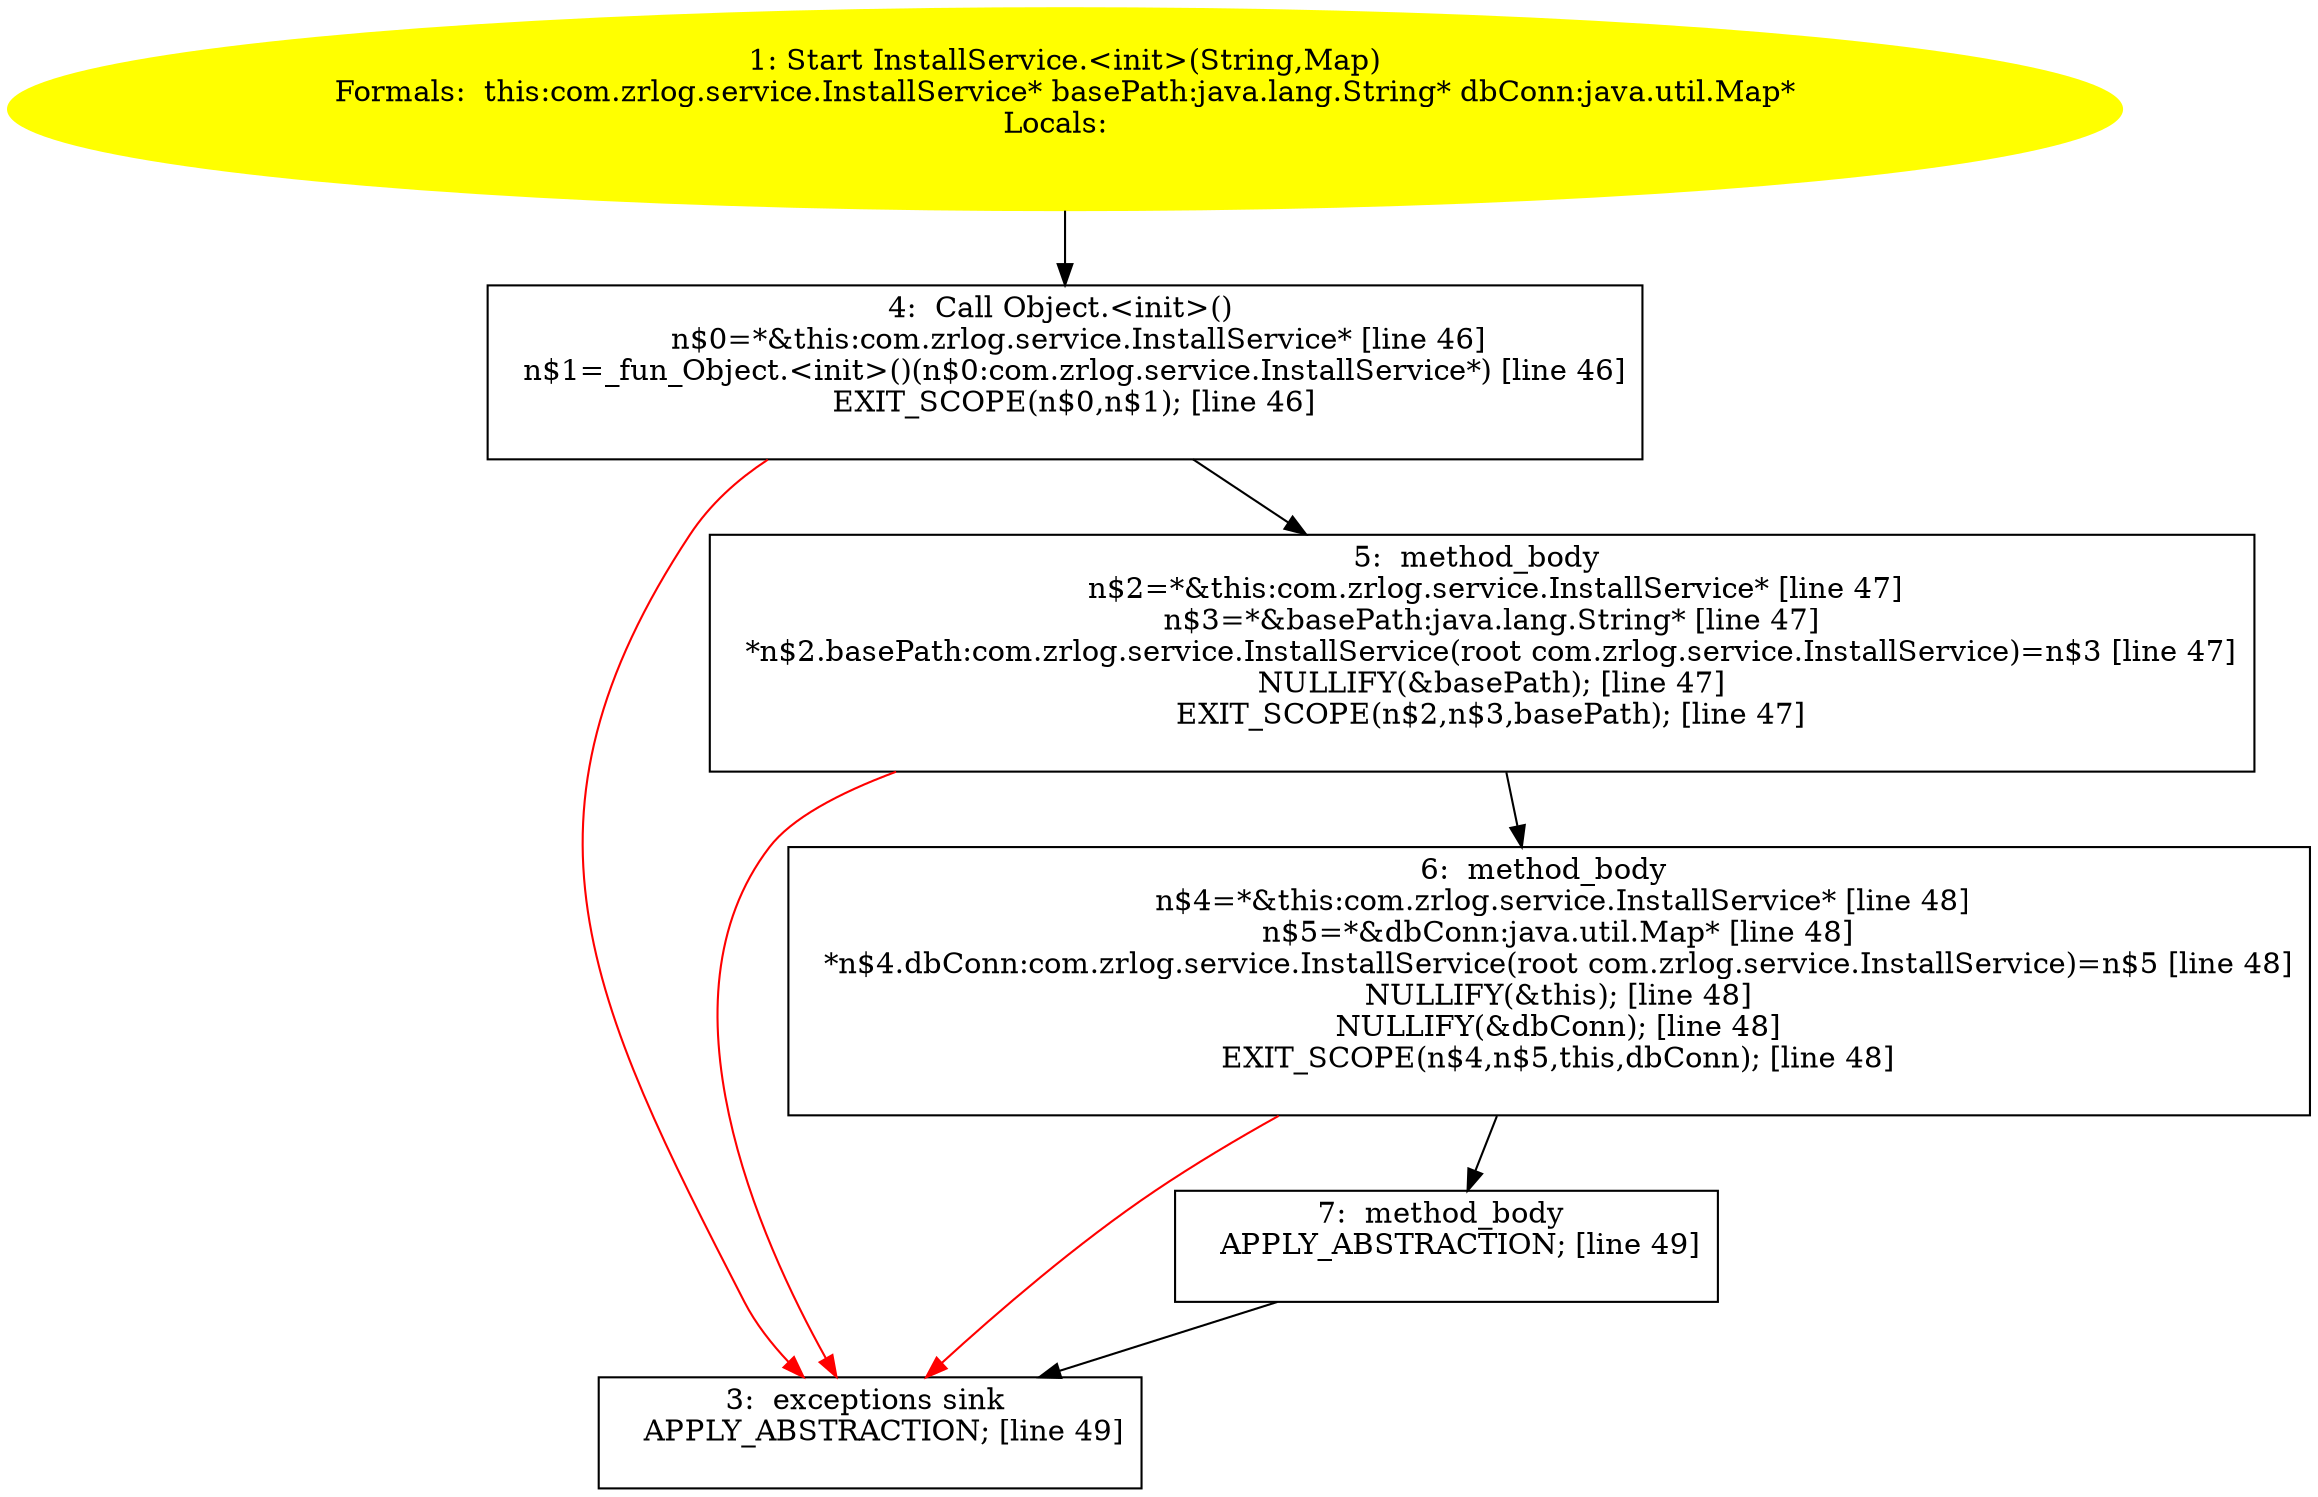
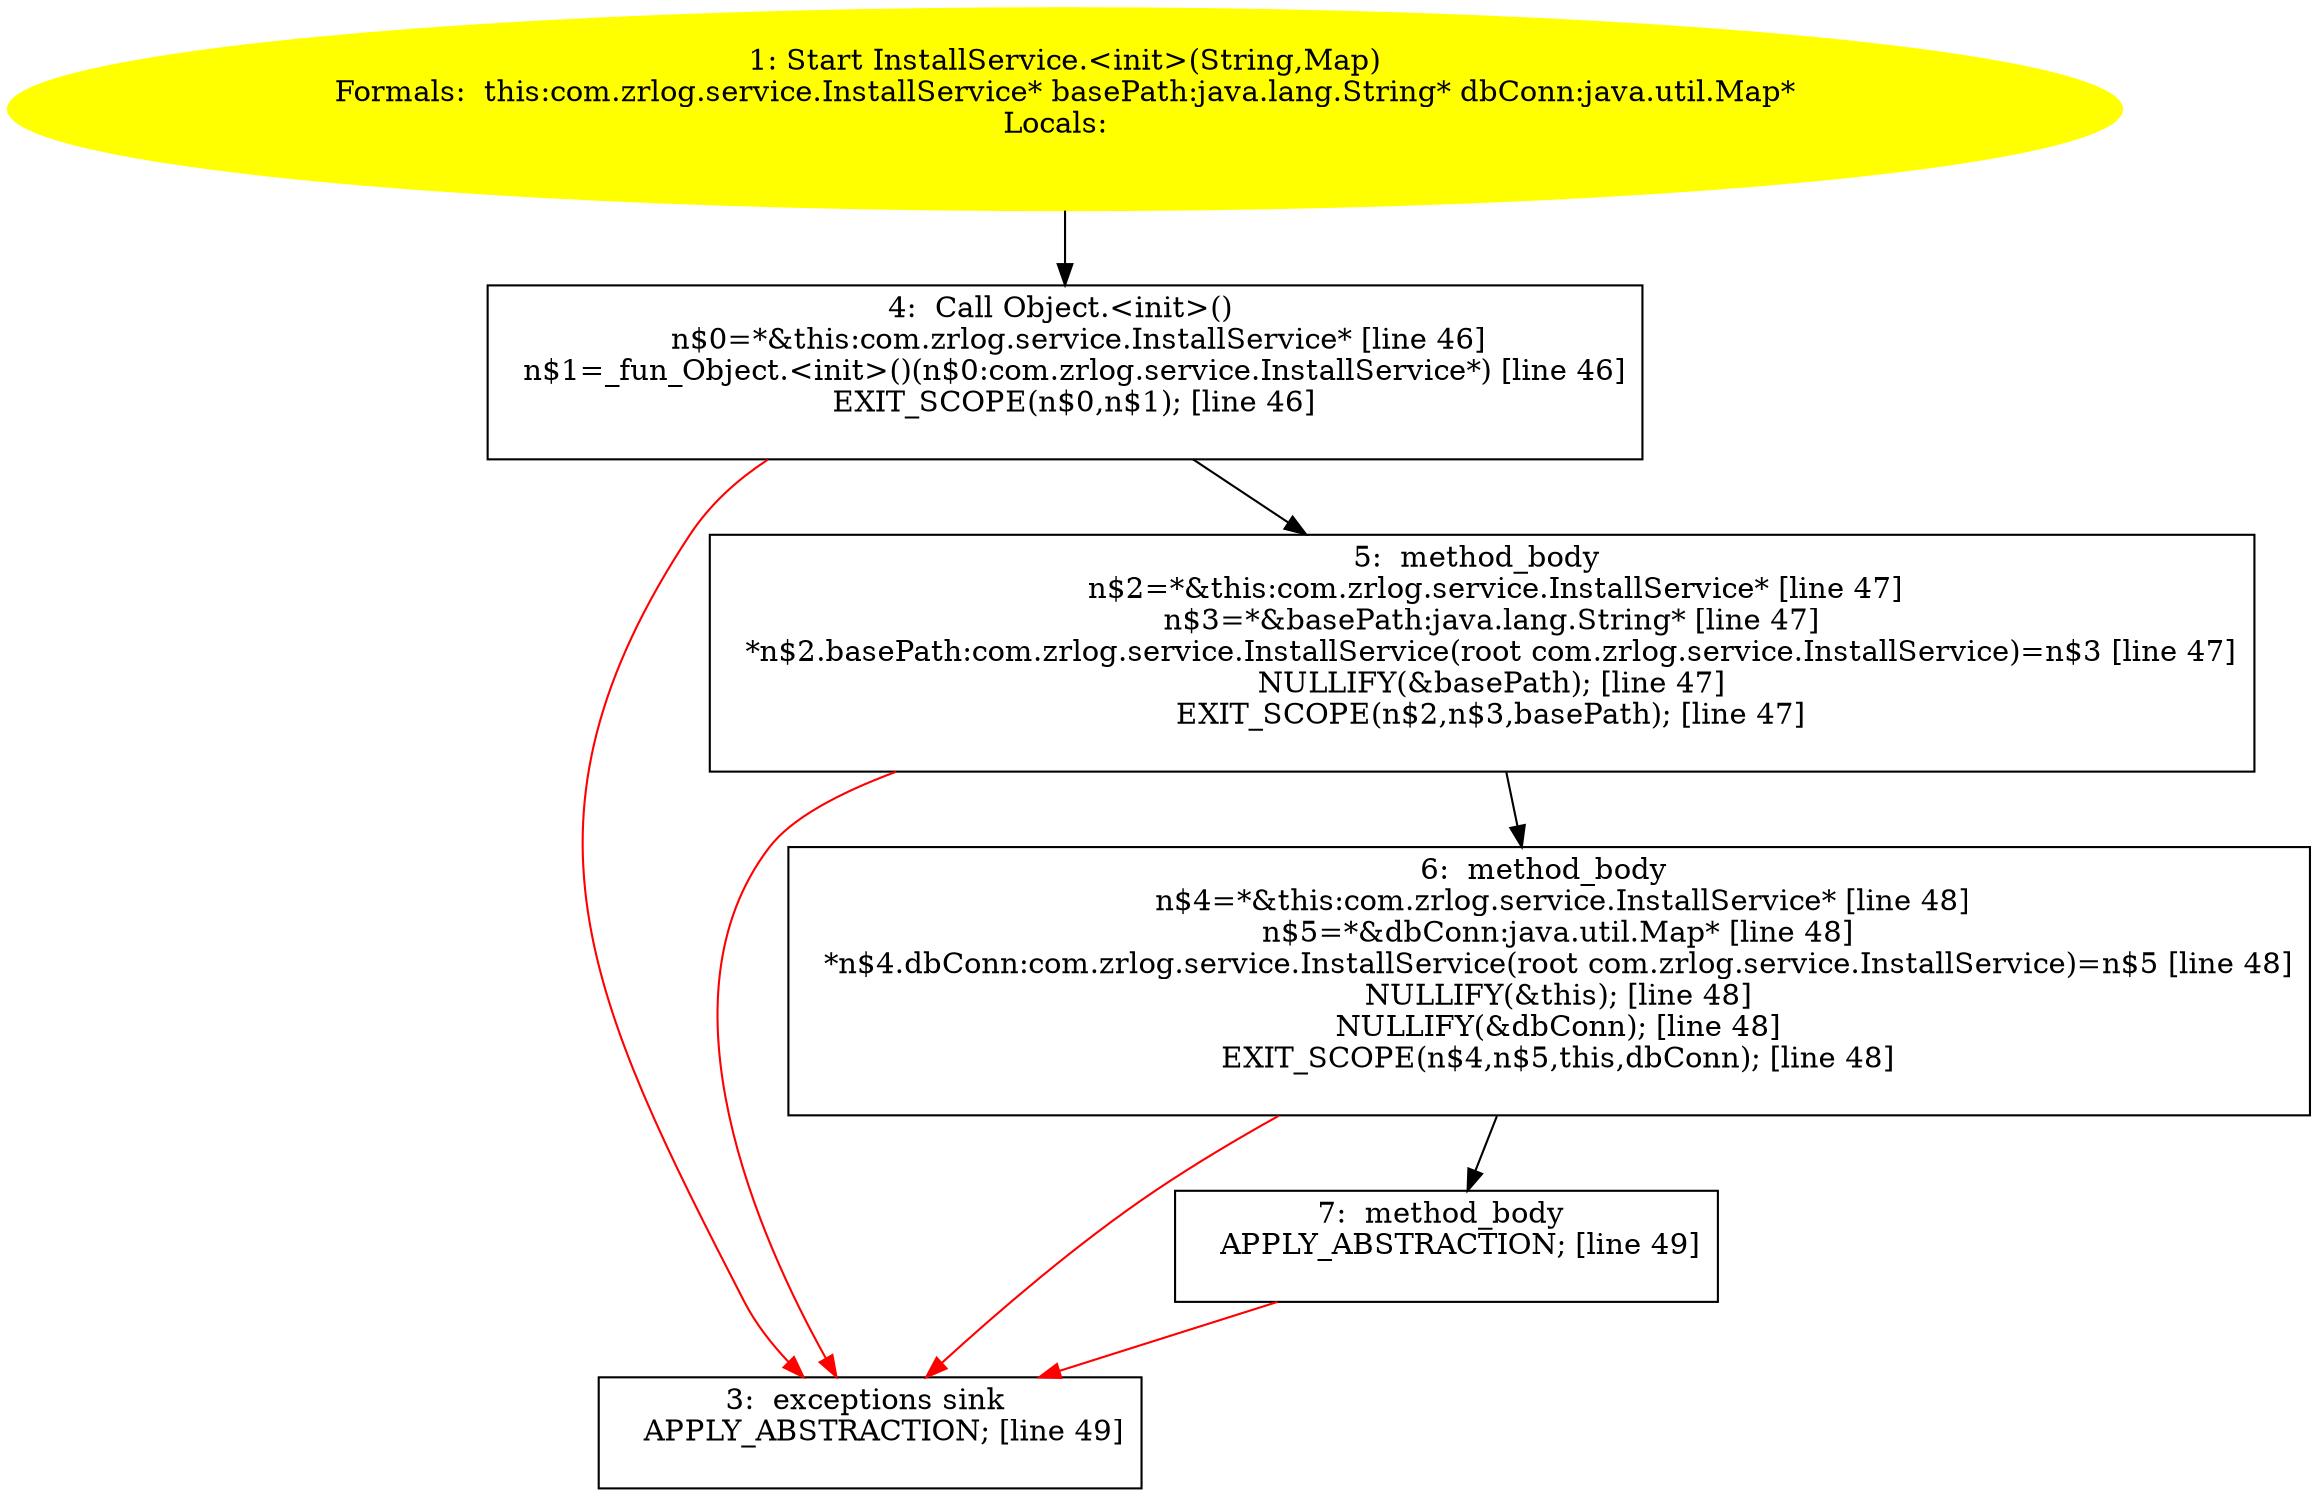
(1169, 1336) -> (1169, 1336)
